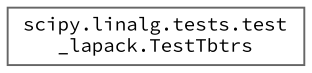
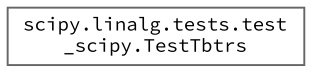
(156, 36) -> (156, 36)
